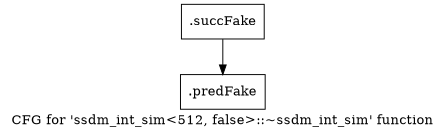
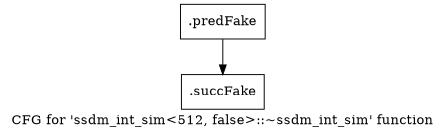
(223, 52) -> (223, 52)
